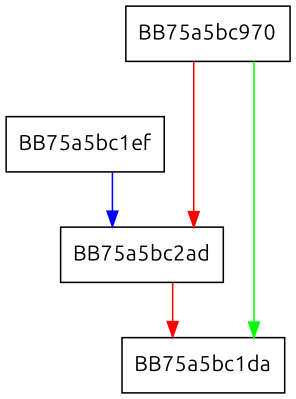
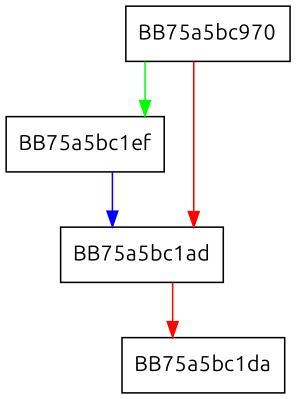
(254, 192) -> (145, 81)
(142, 255) -> (142, 255)
